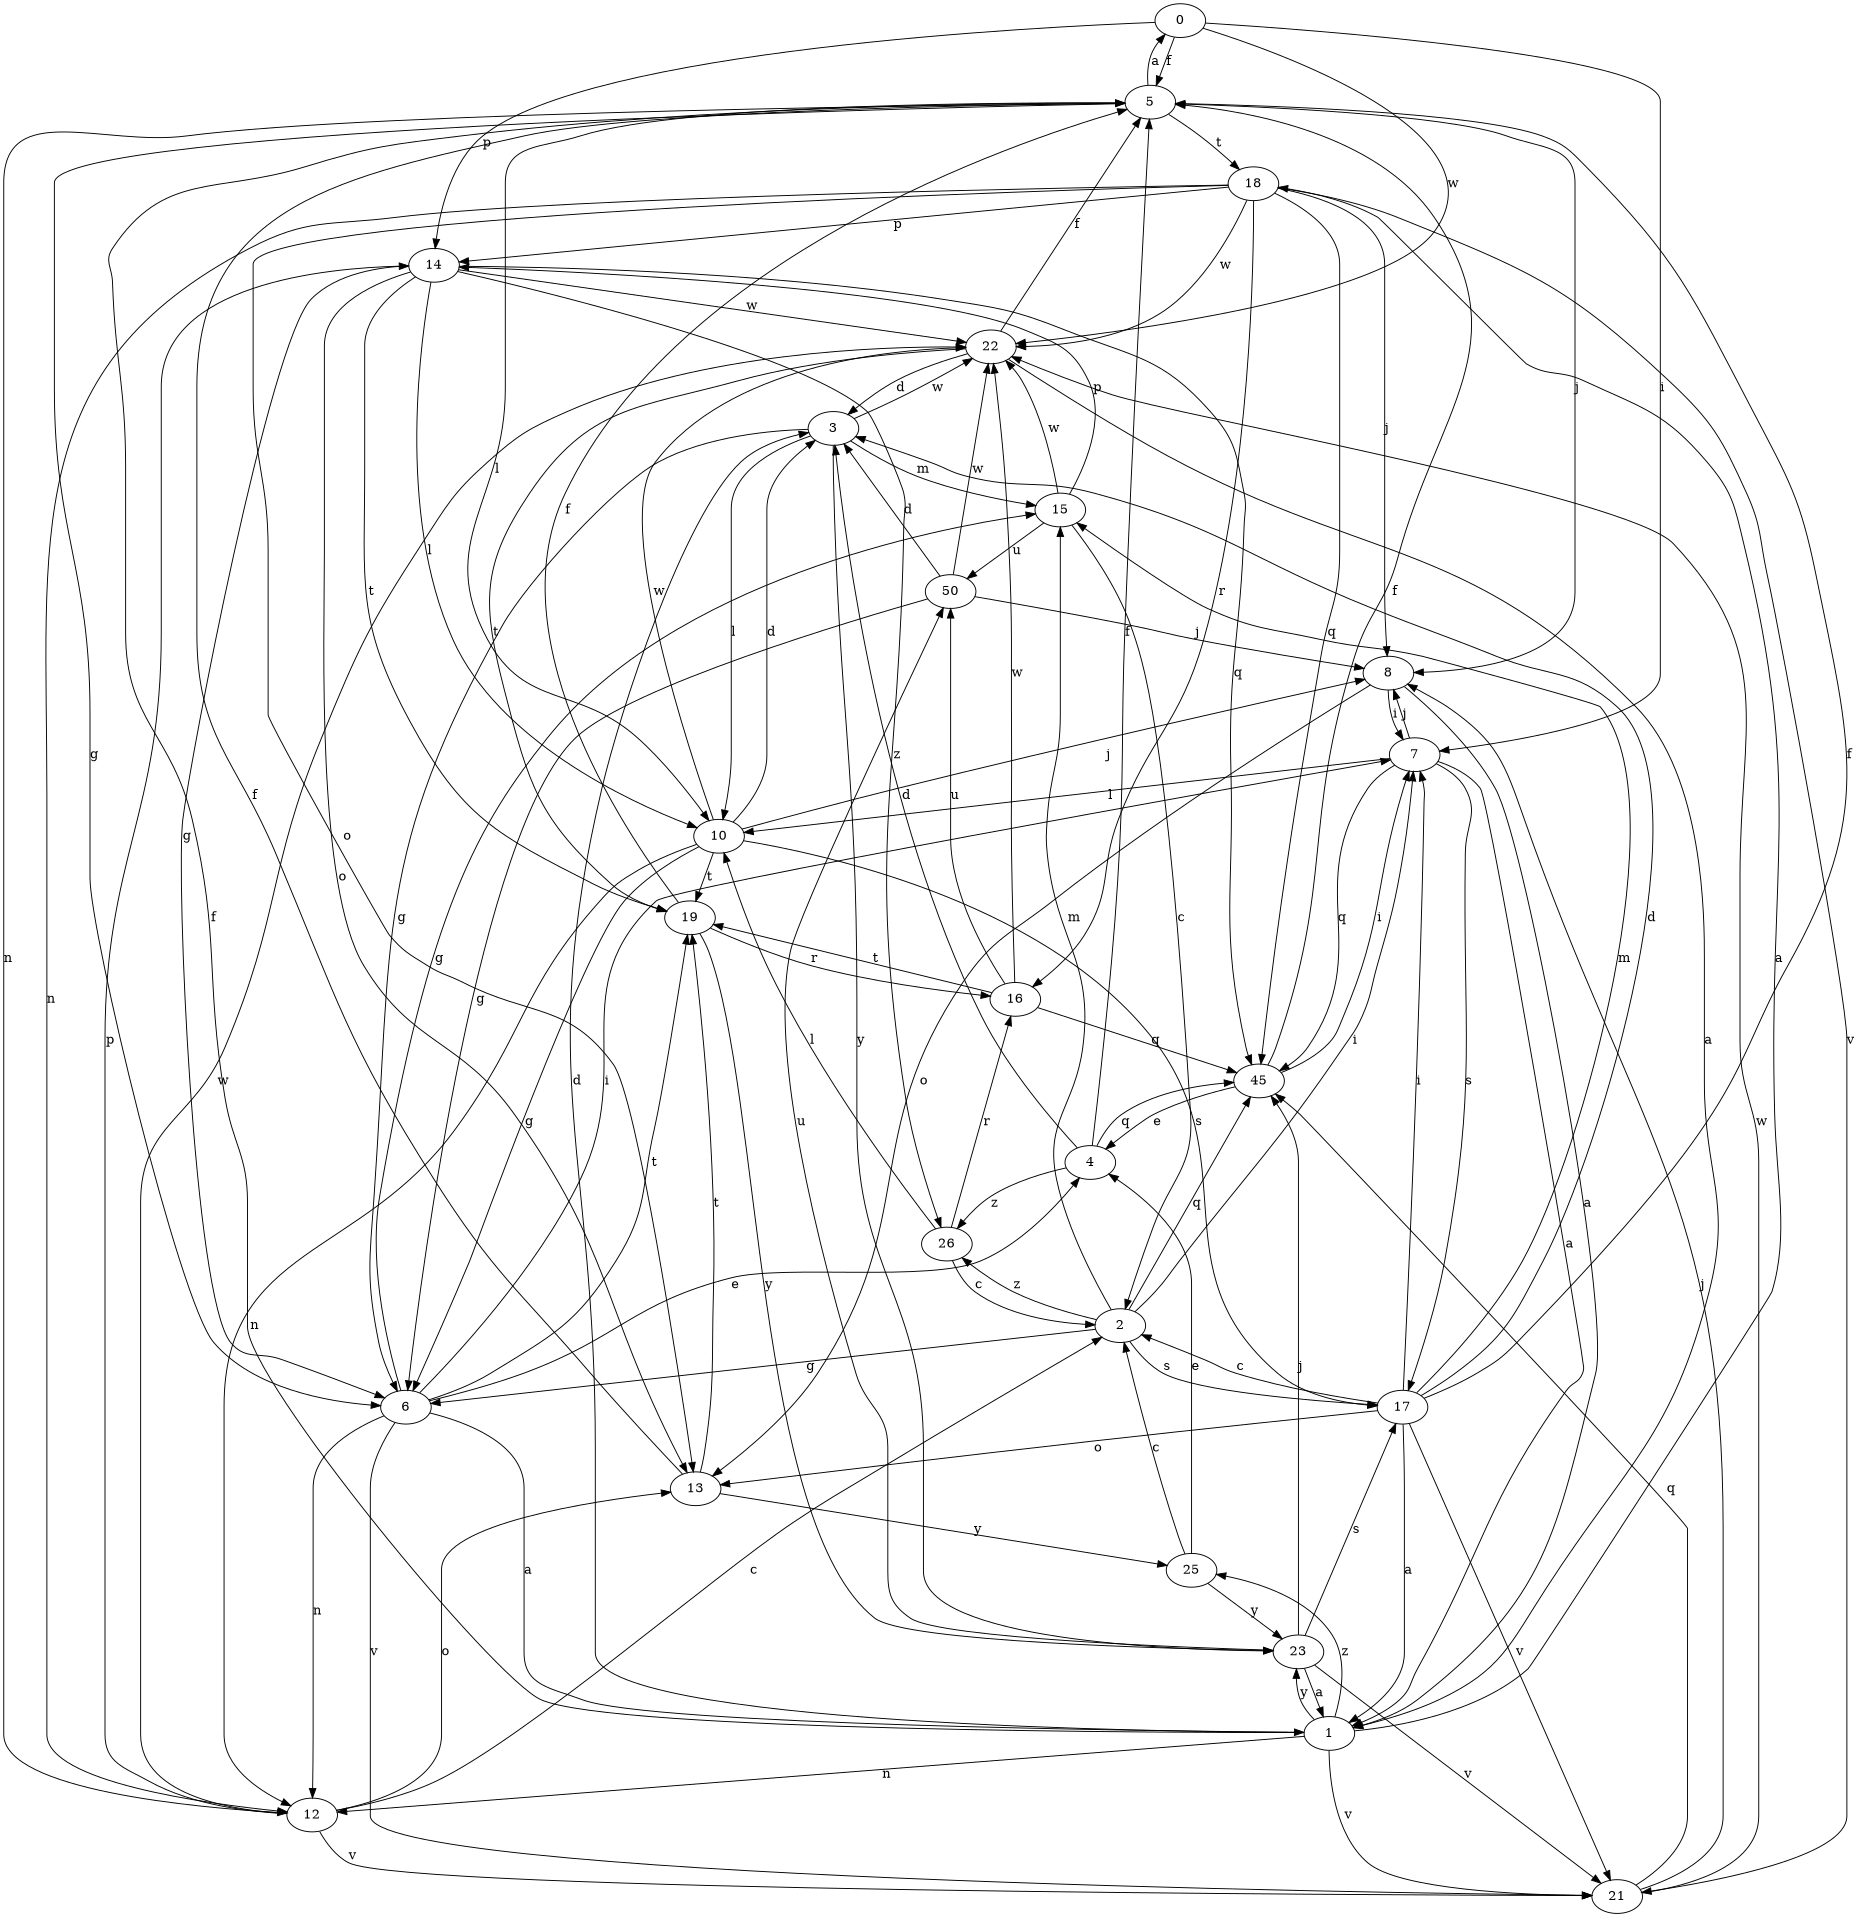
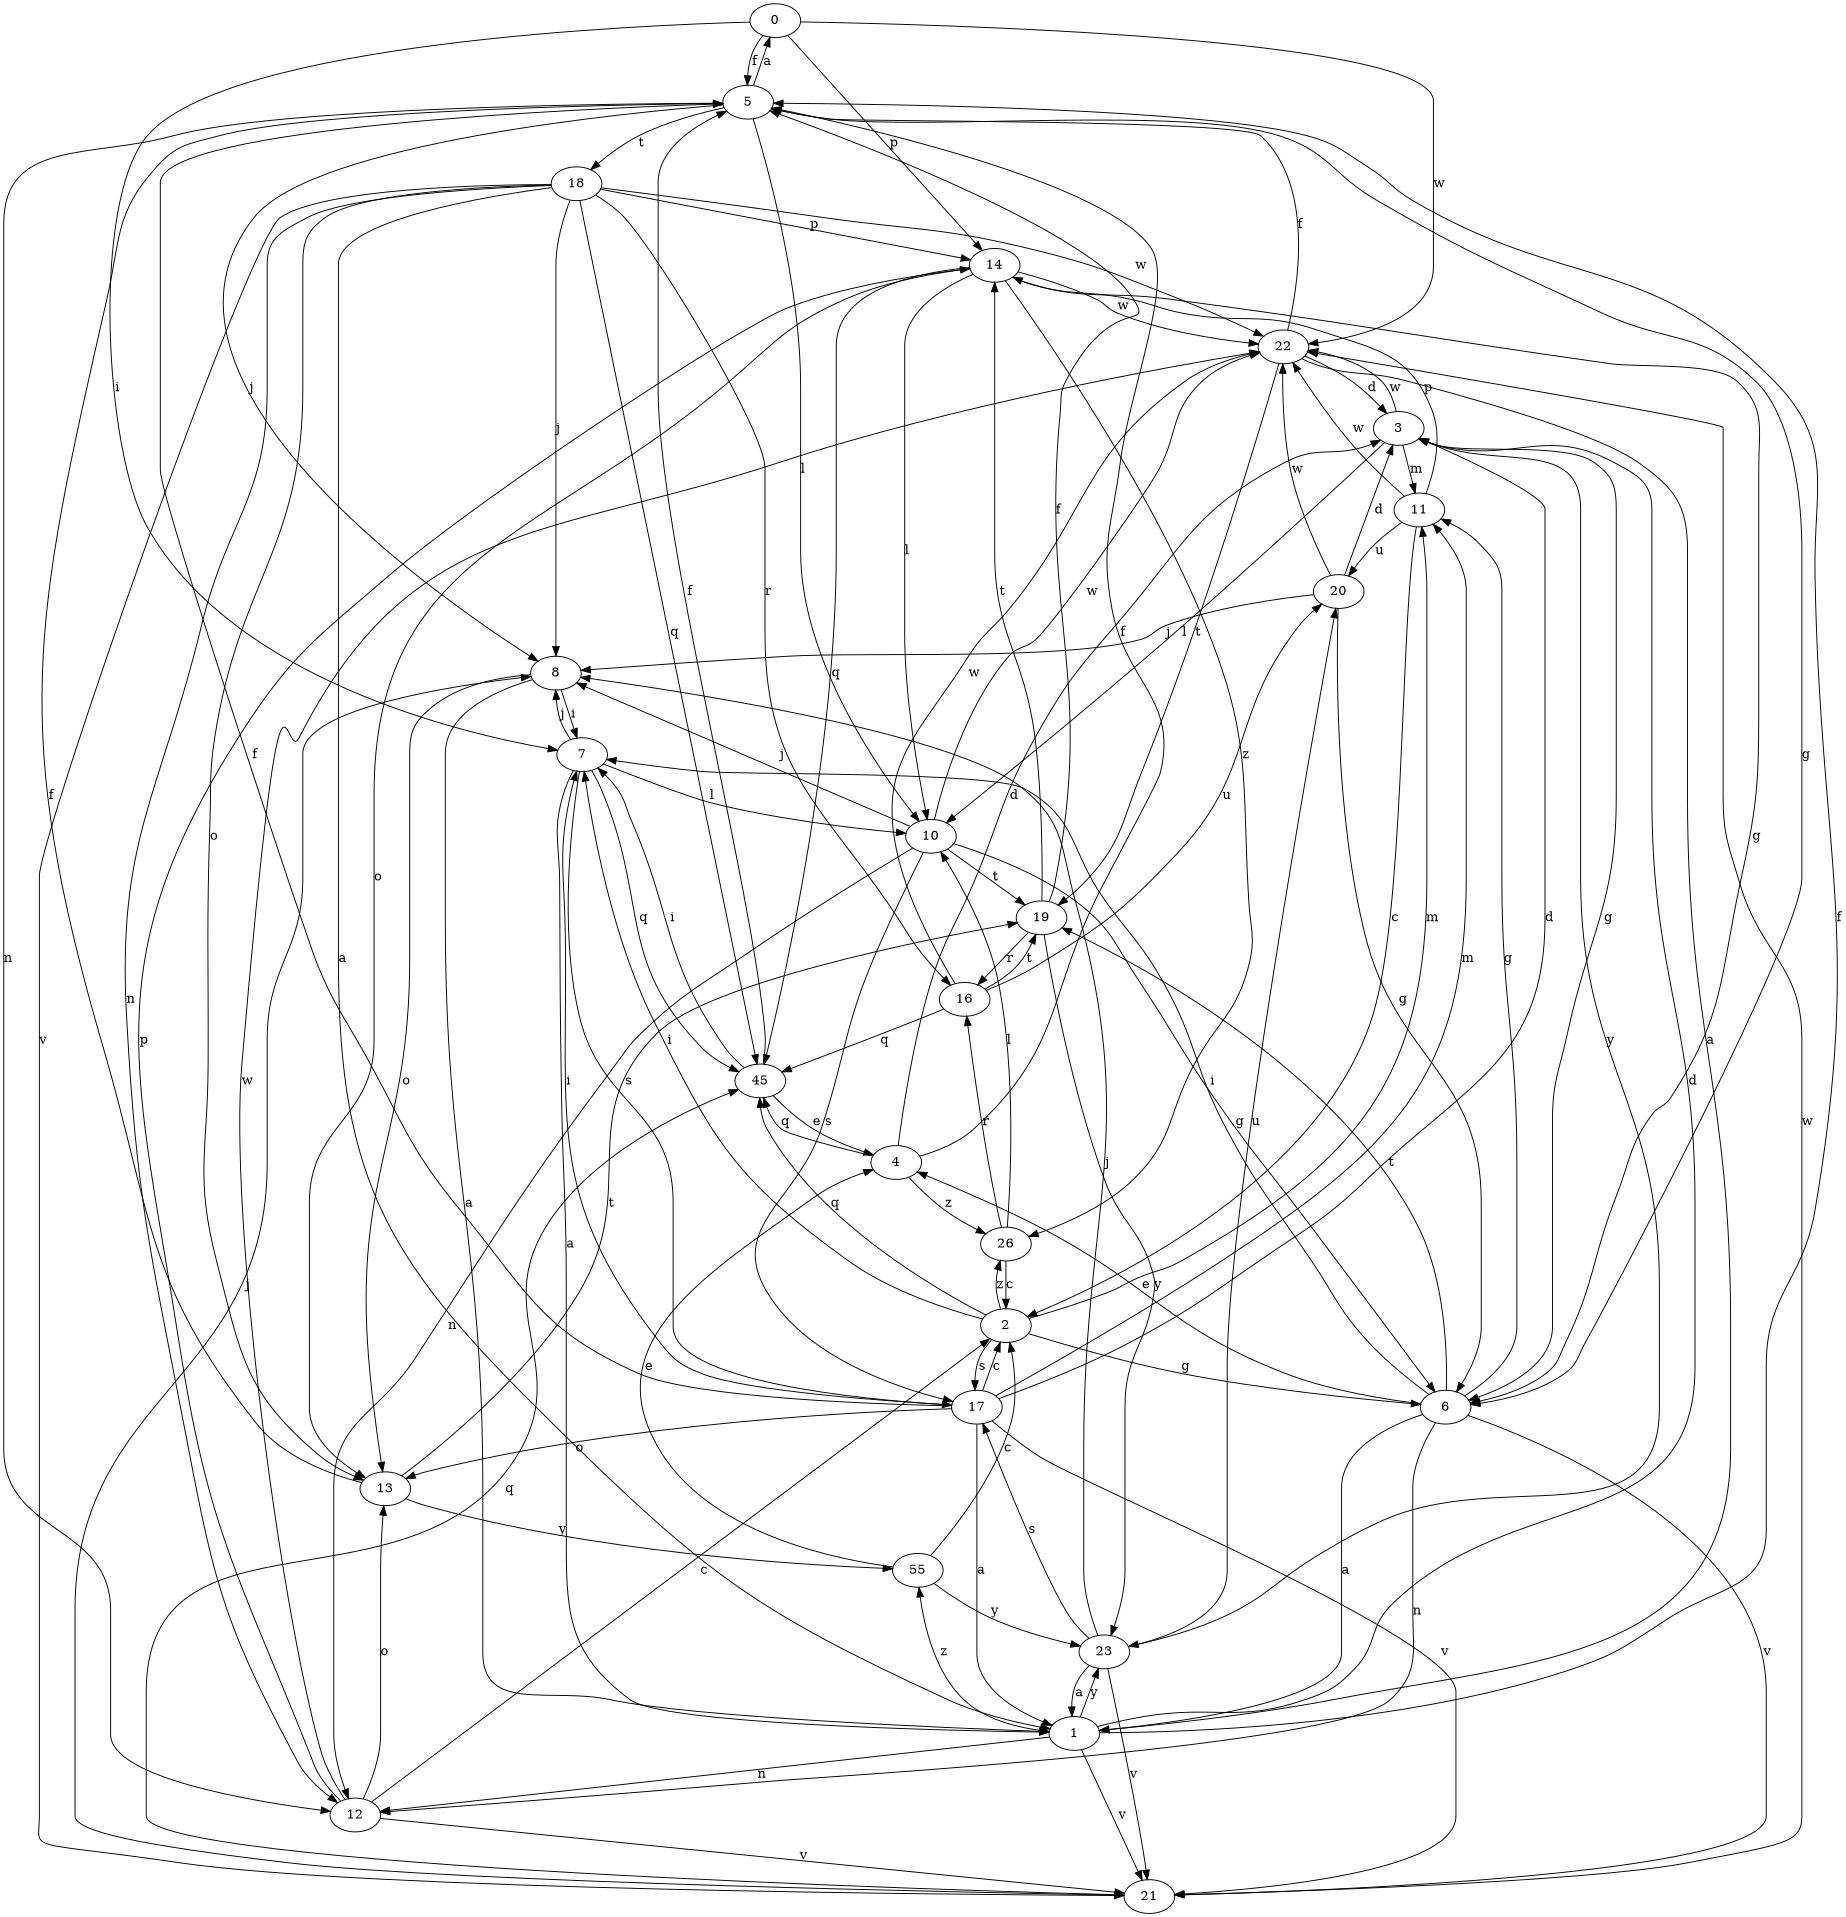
(1060, 510) -> (1419, 510)
(951, 592) -> (1339, 592)
(767, 632) -> none
(379, 651) -> (999, 599)
(1776, 933) -> (343, 1051)
(1298, 1367) -> (1094, 981)
(1192, 1570) -> (918, 1570)
